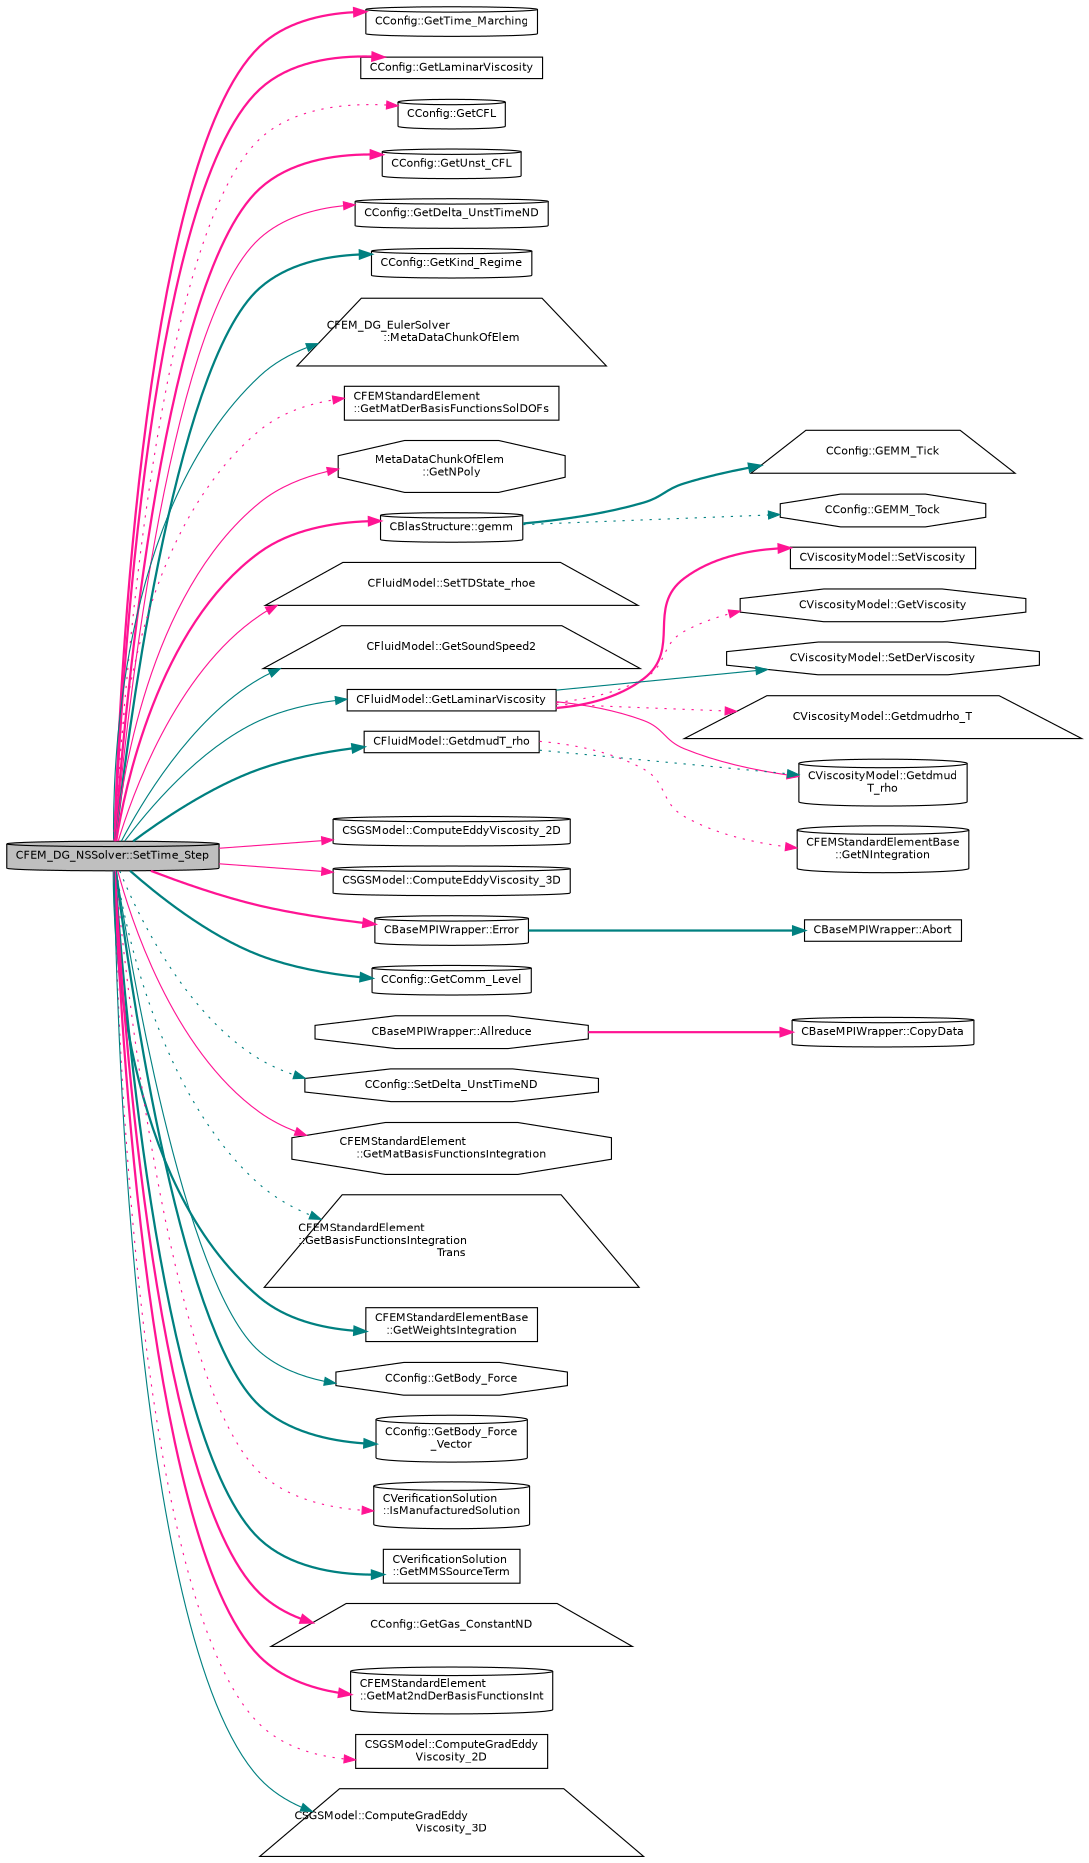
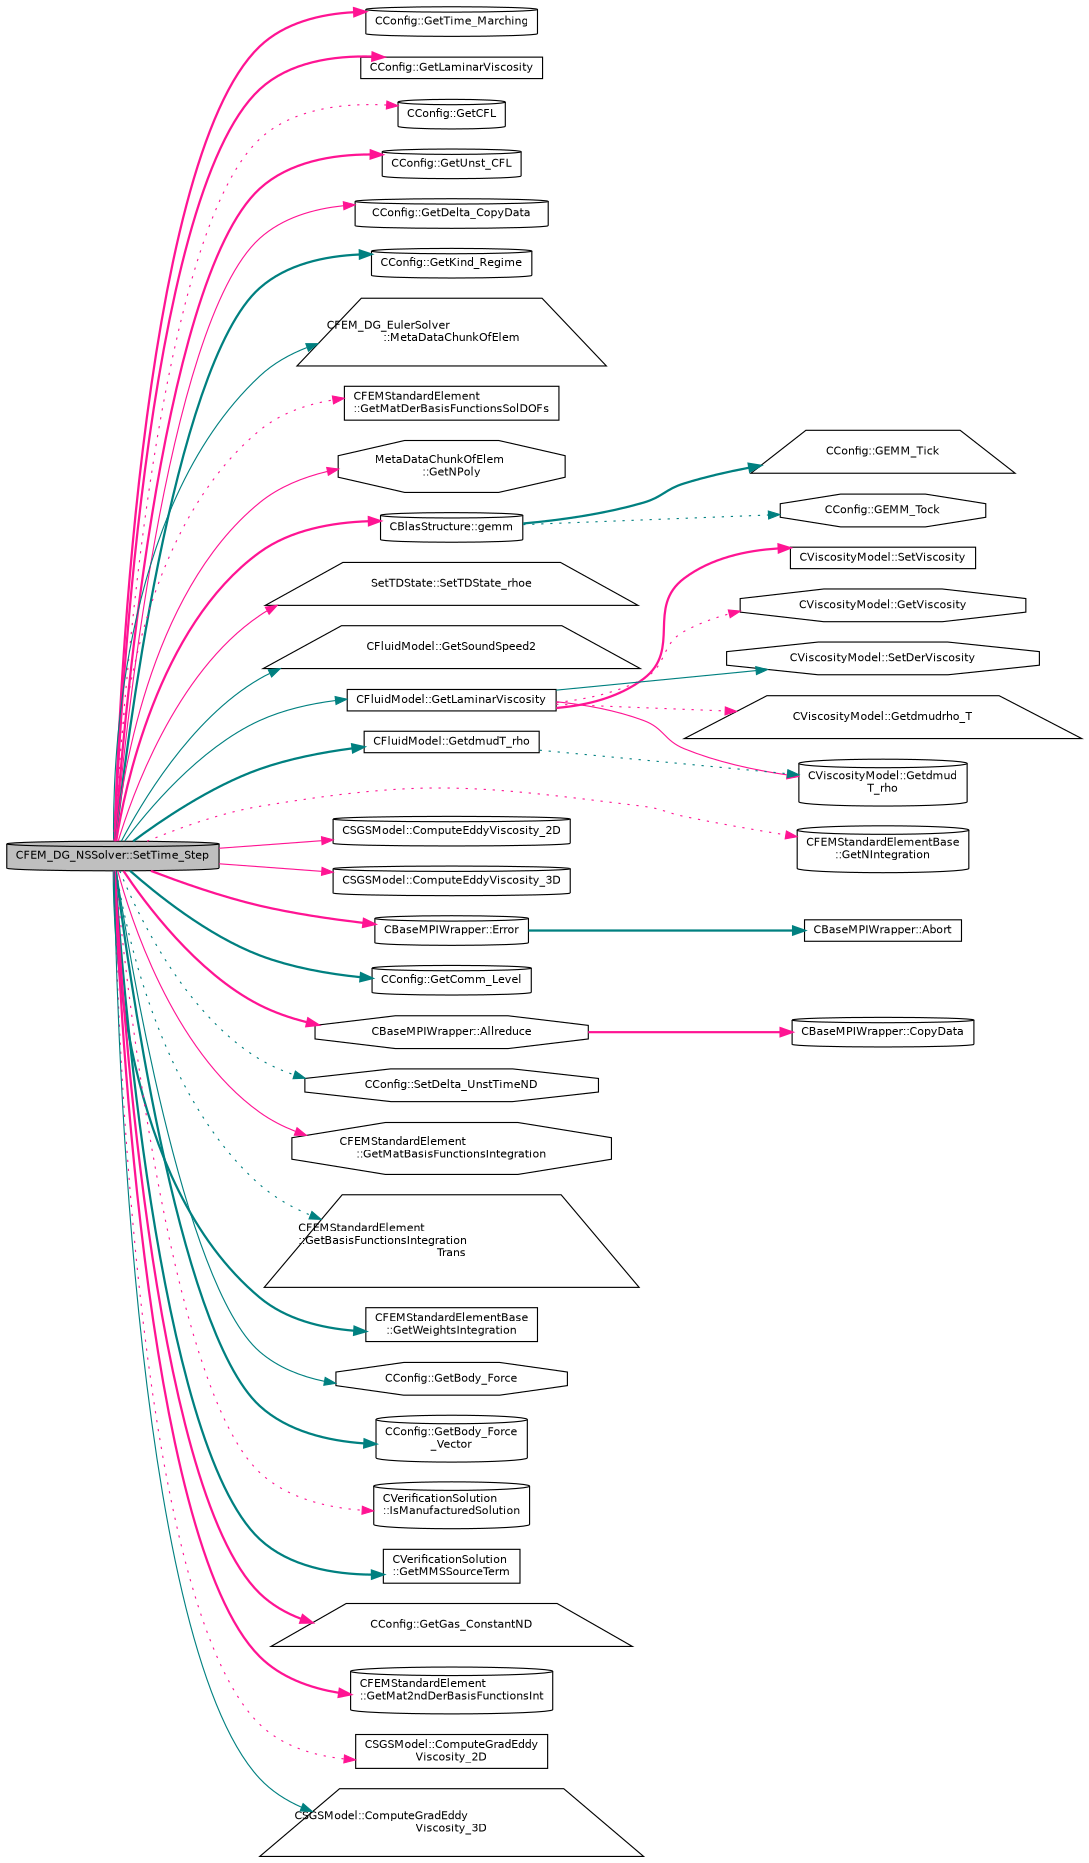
(452, 214) -> (452, 214)
(452, 584) -> (452, 584)
(664, 792) -> (465, 789)
none -> (202, 964)
